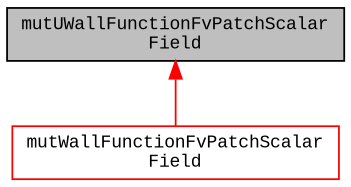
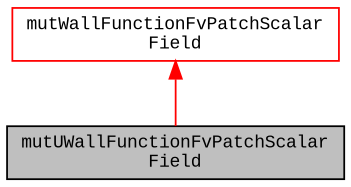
(176, 103) -> (176, 103)
